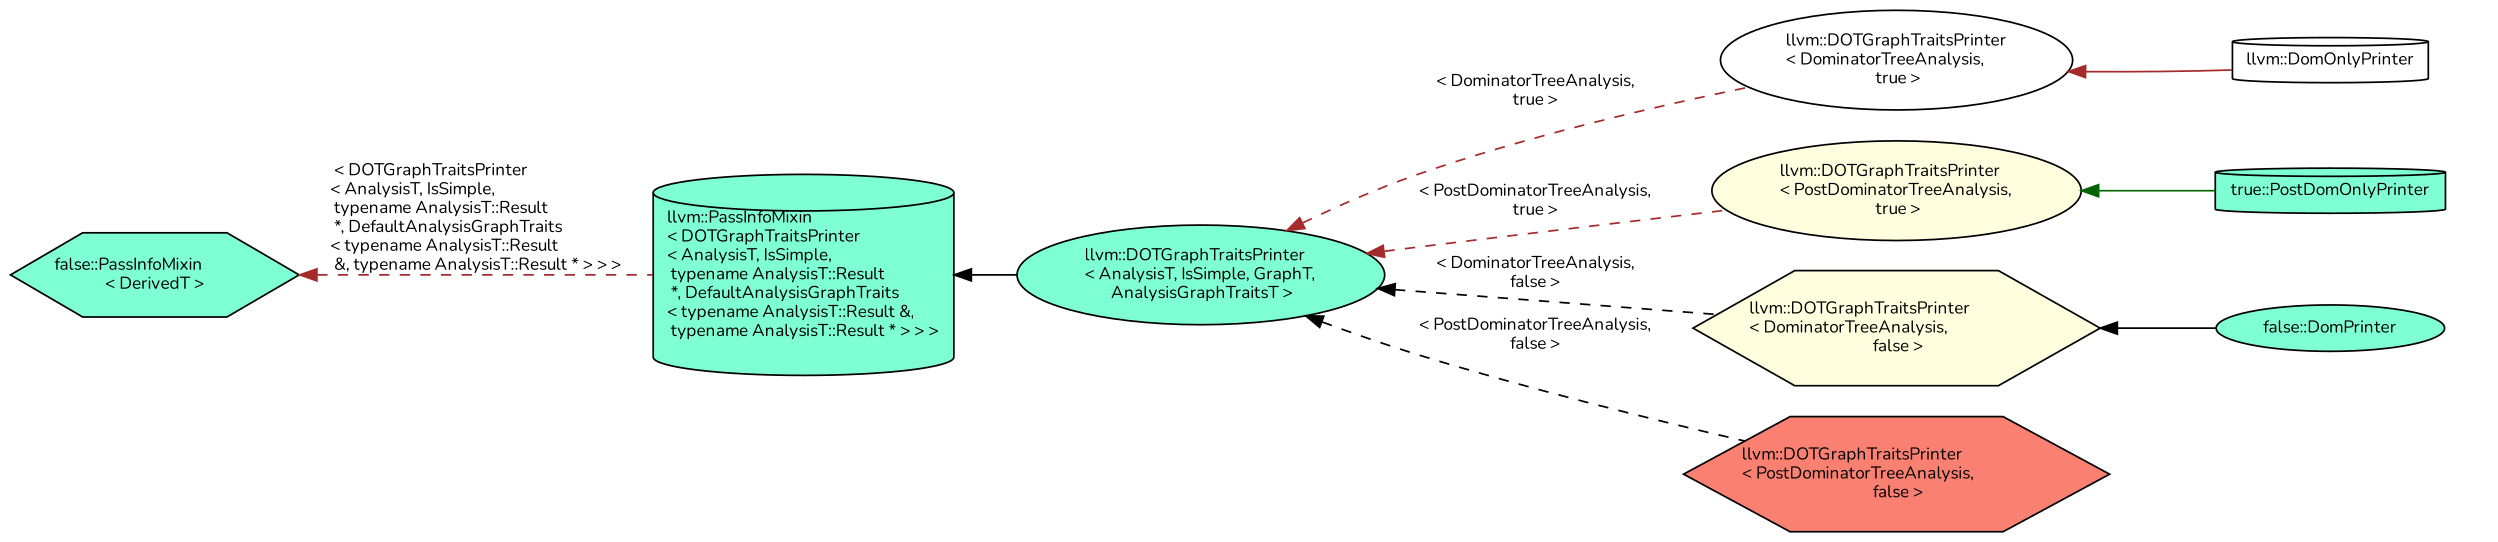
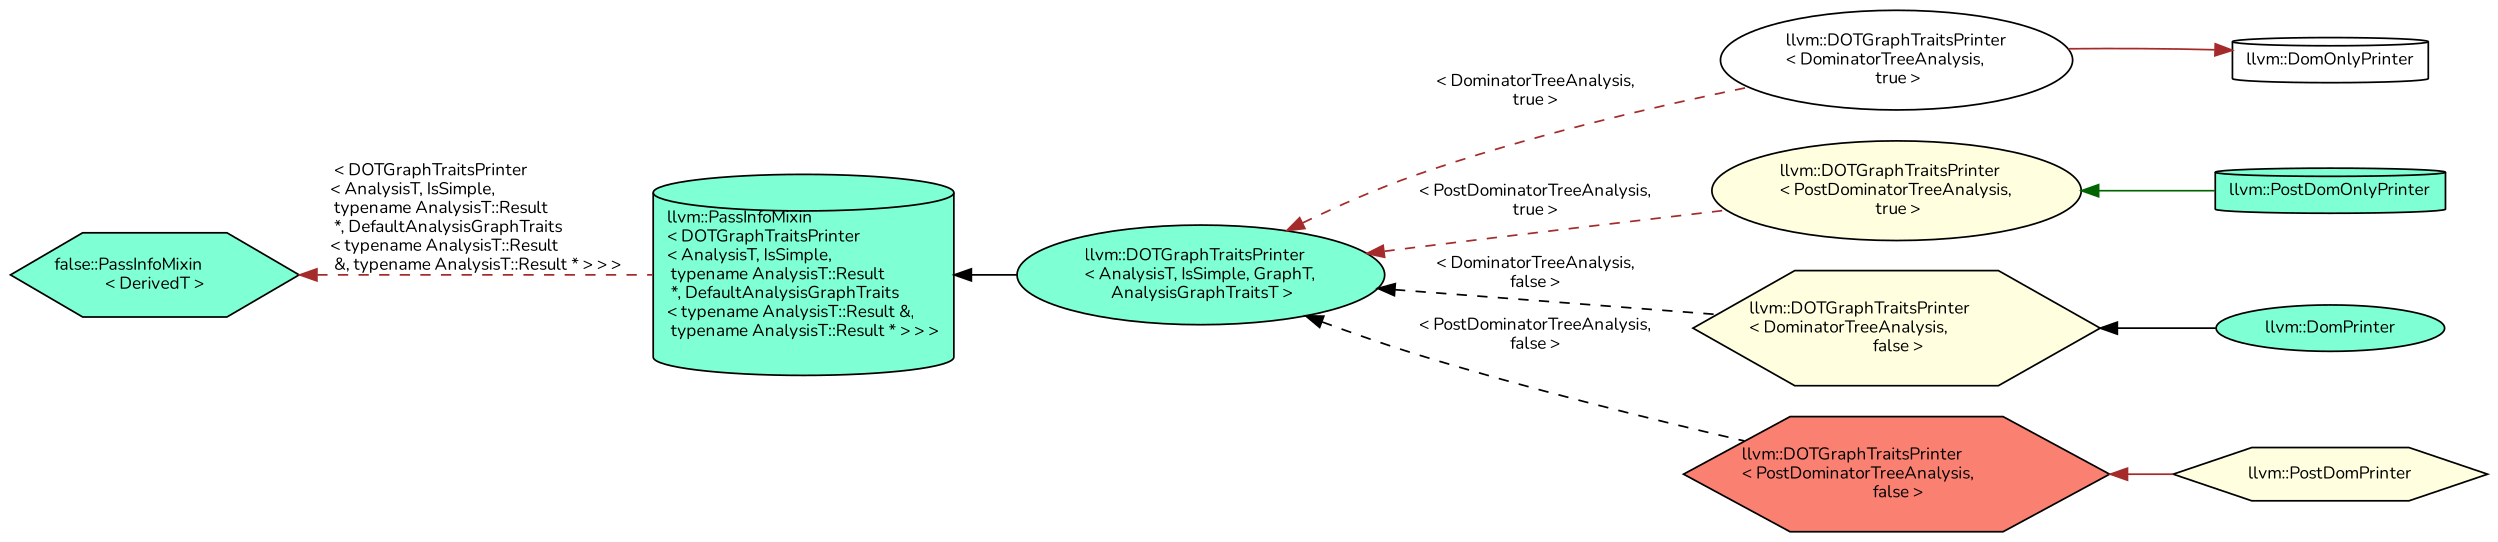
(2159, 71) -> (2142, 49)
(2330, 191) -> (2330, 191)
(2330, 328) -> (2330, 328)
none -> (2330, 474)
